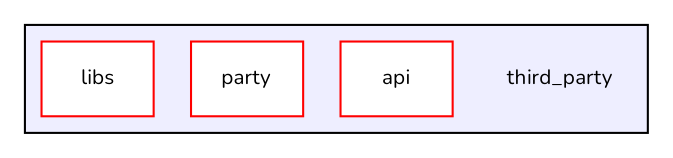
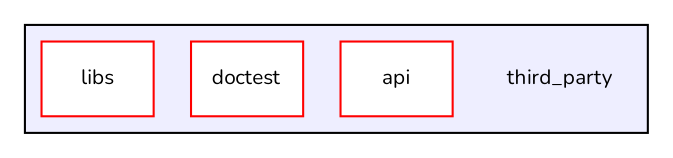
(247, 79) -> (247, 79)
